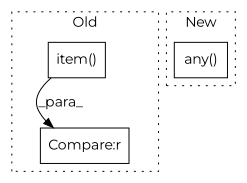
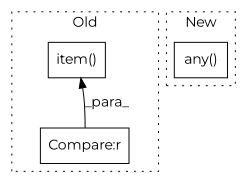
(37, 98) -> (85, 108)
